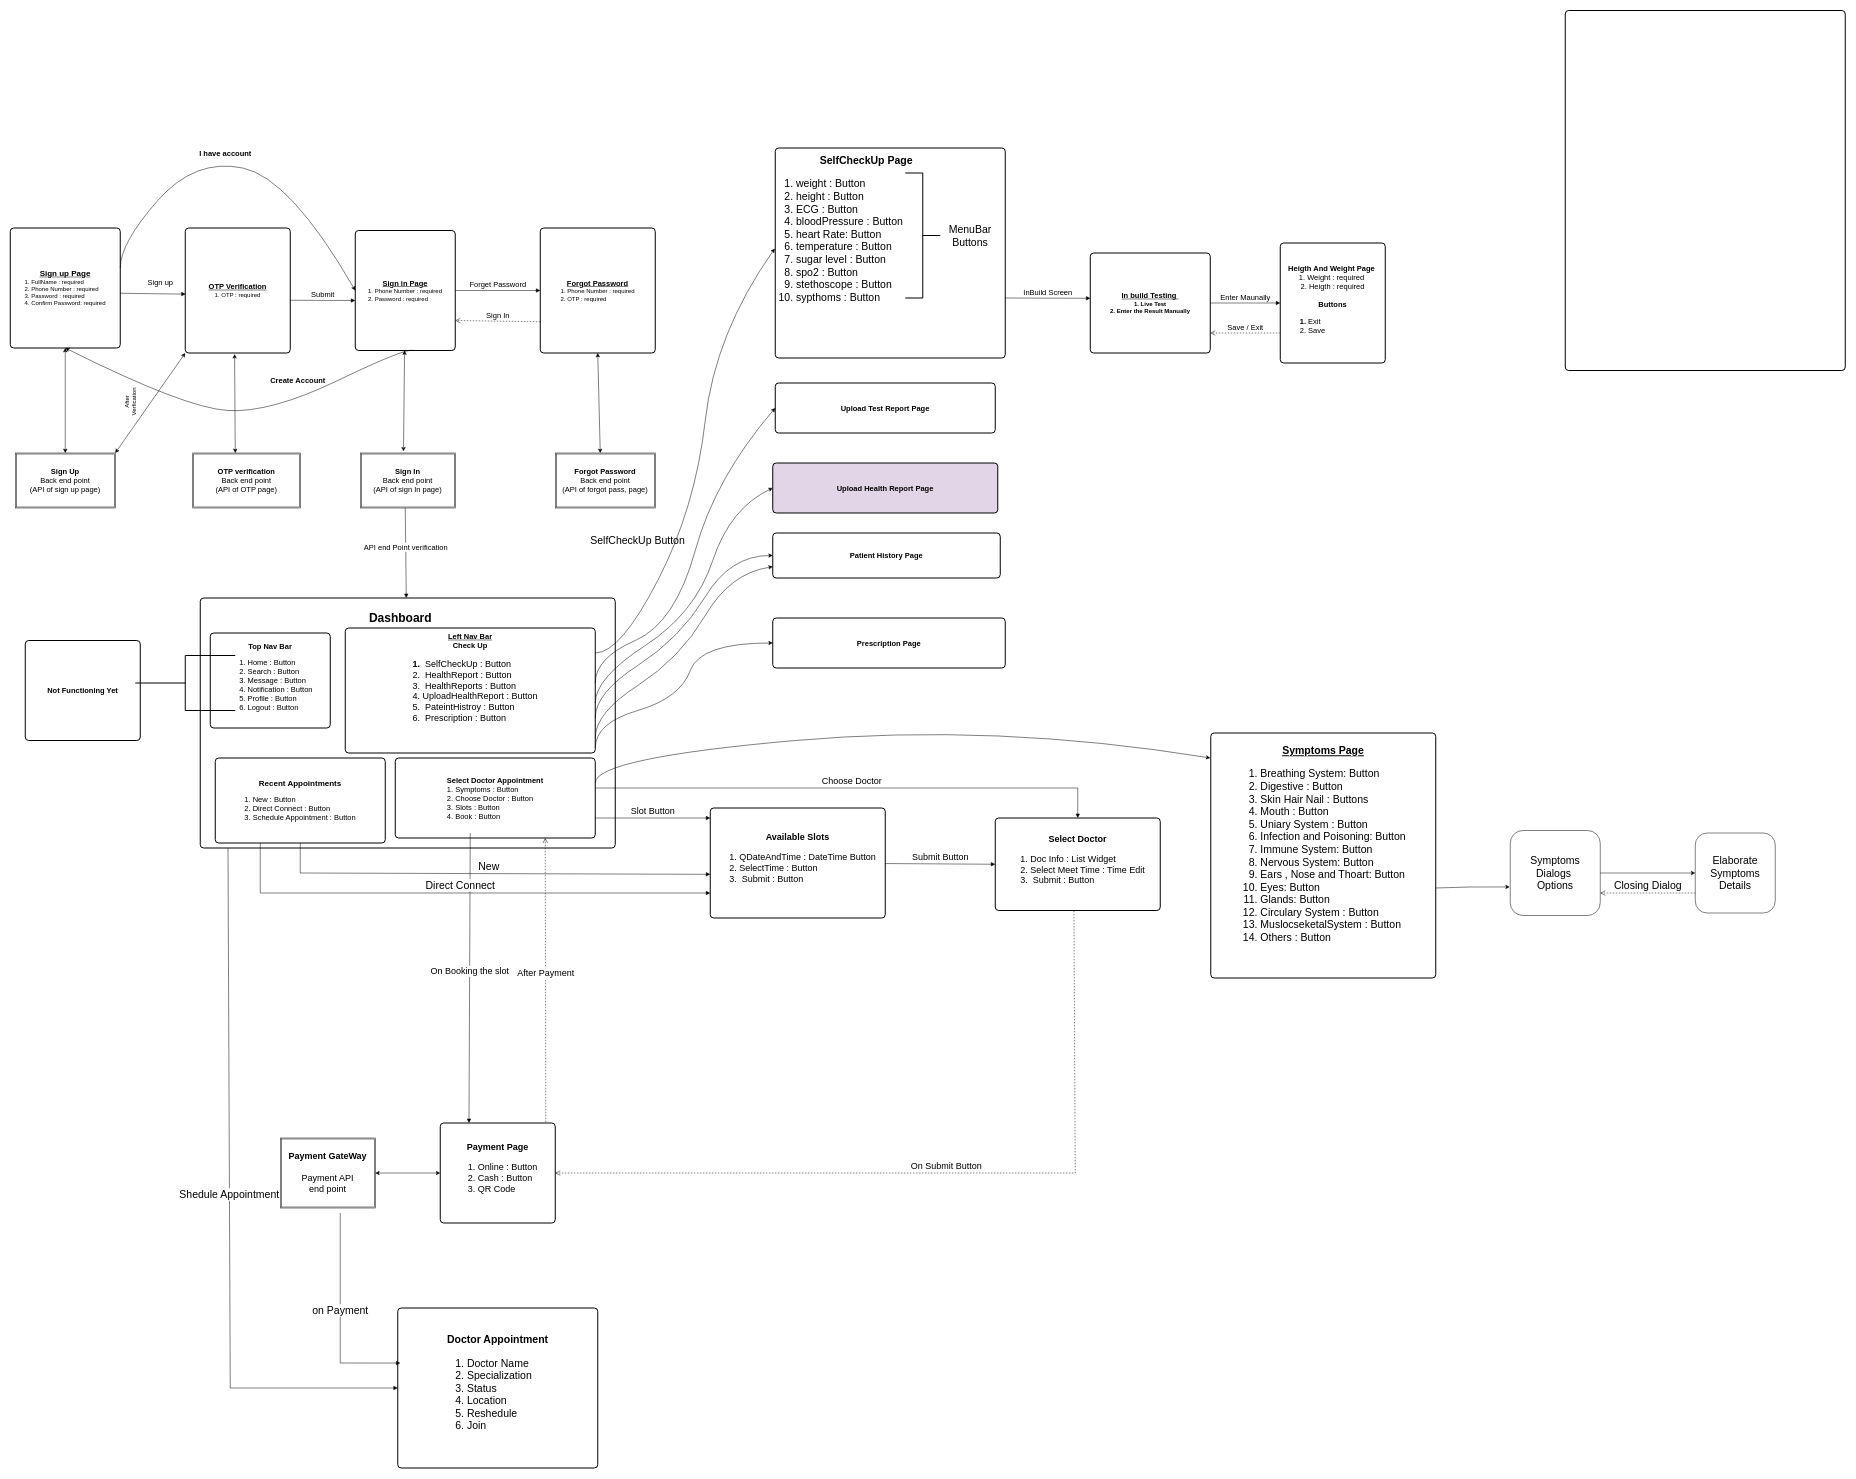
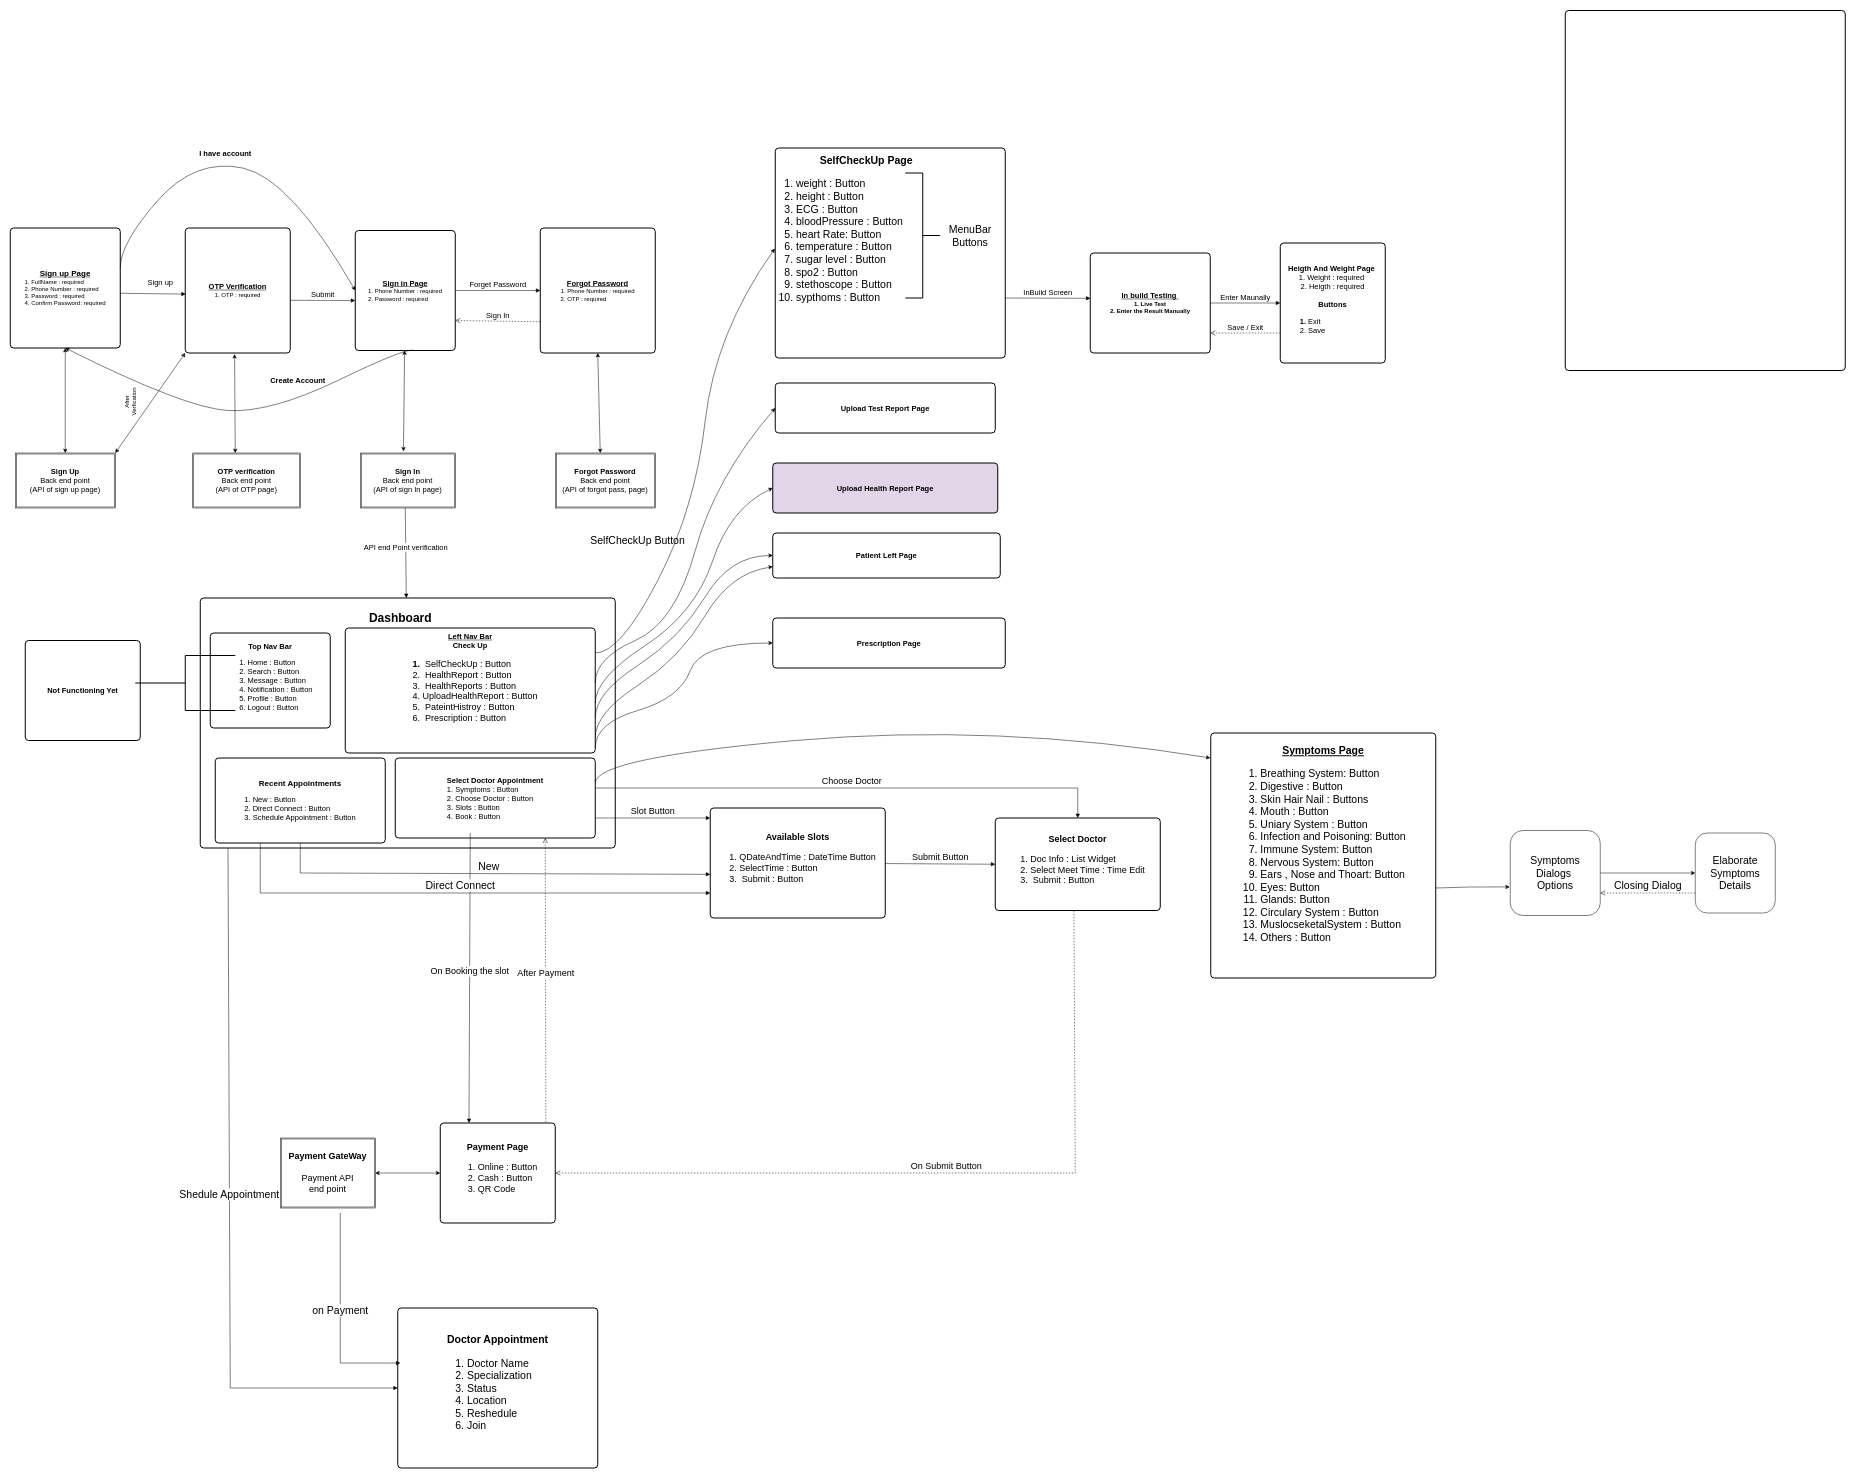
(887, 555) -> (887, 555)
